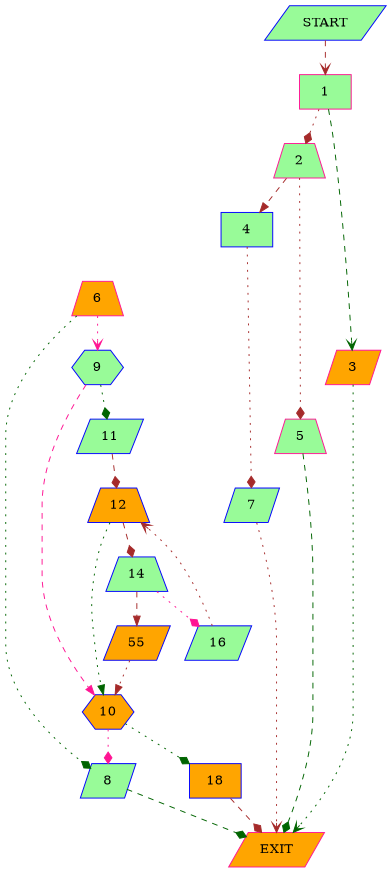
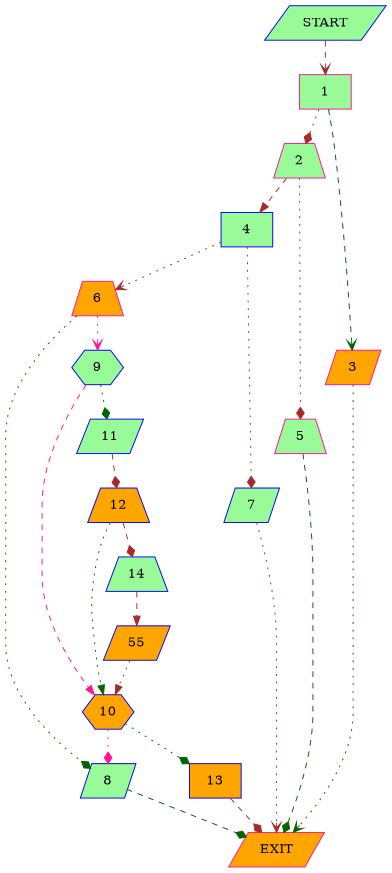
none -> (173, 264)
(218, 643) -> none
(215, 781) -> (215, 781)
